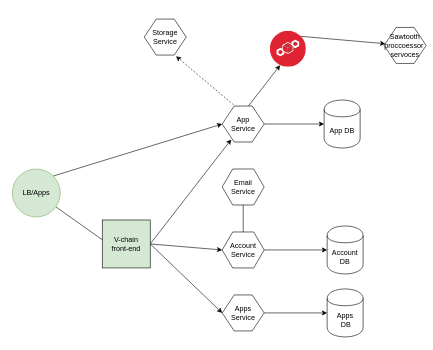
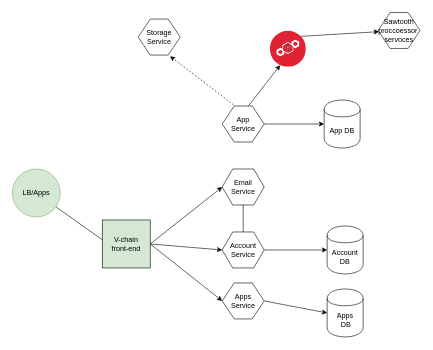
(165, 37) -> (159, 37)
(405, 45) -> (399, 30)
(135, 151) -> none
(190, 192) -> (186, 216)
(243, 313) -> (243, 301)
